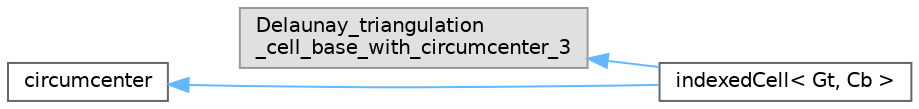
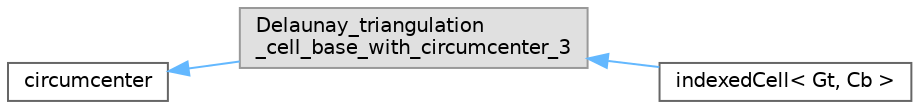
(424, 87) -> (214, 65)
